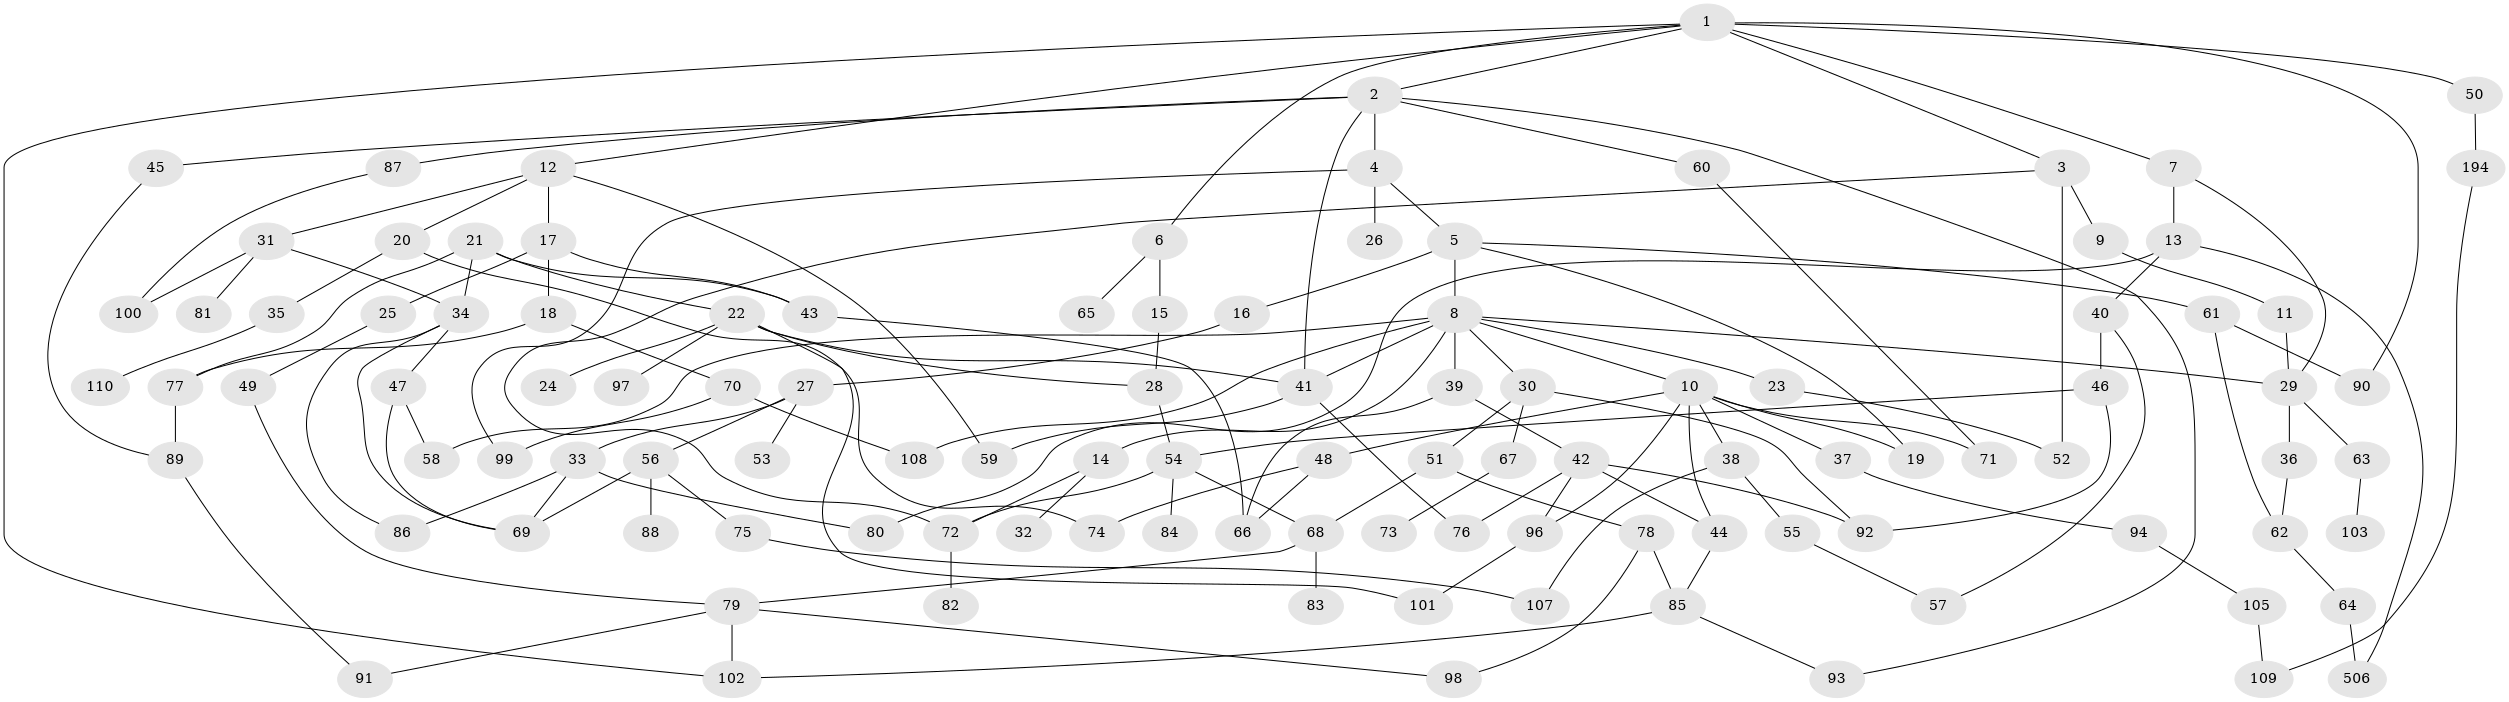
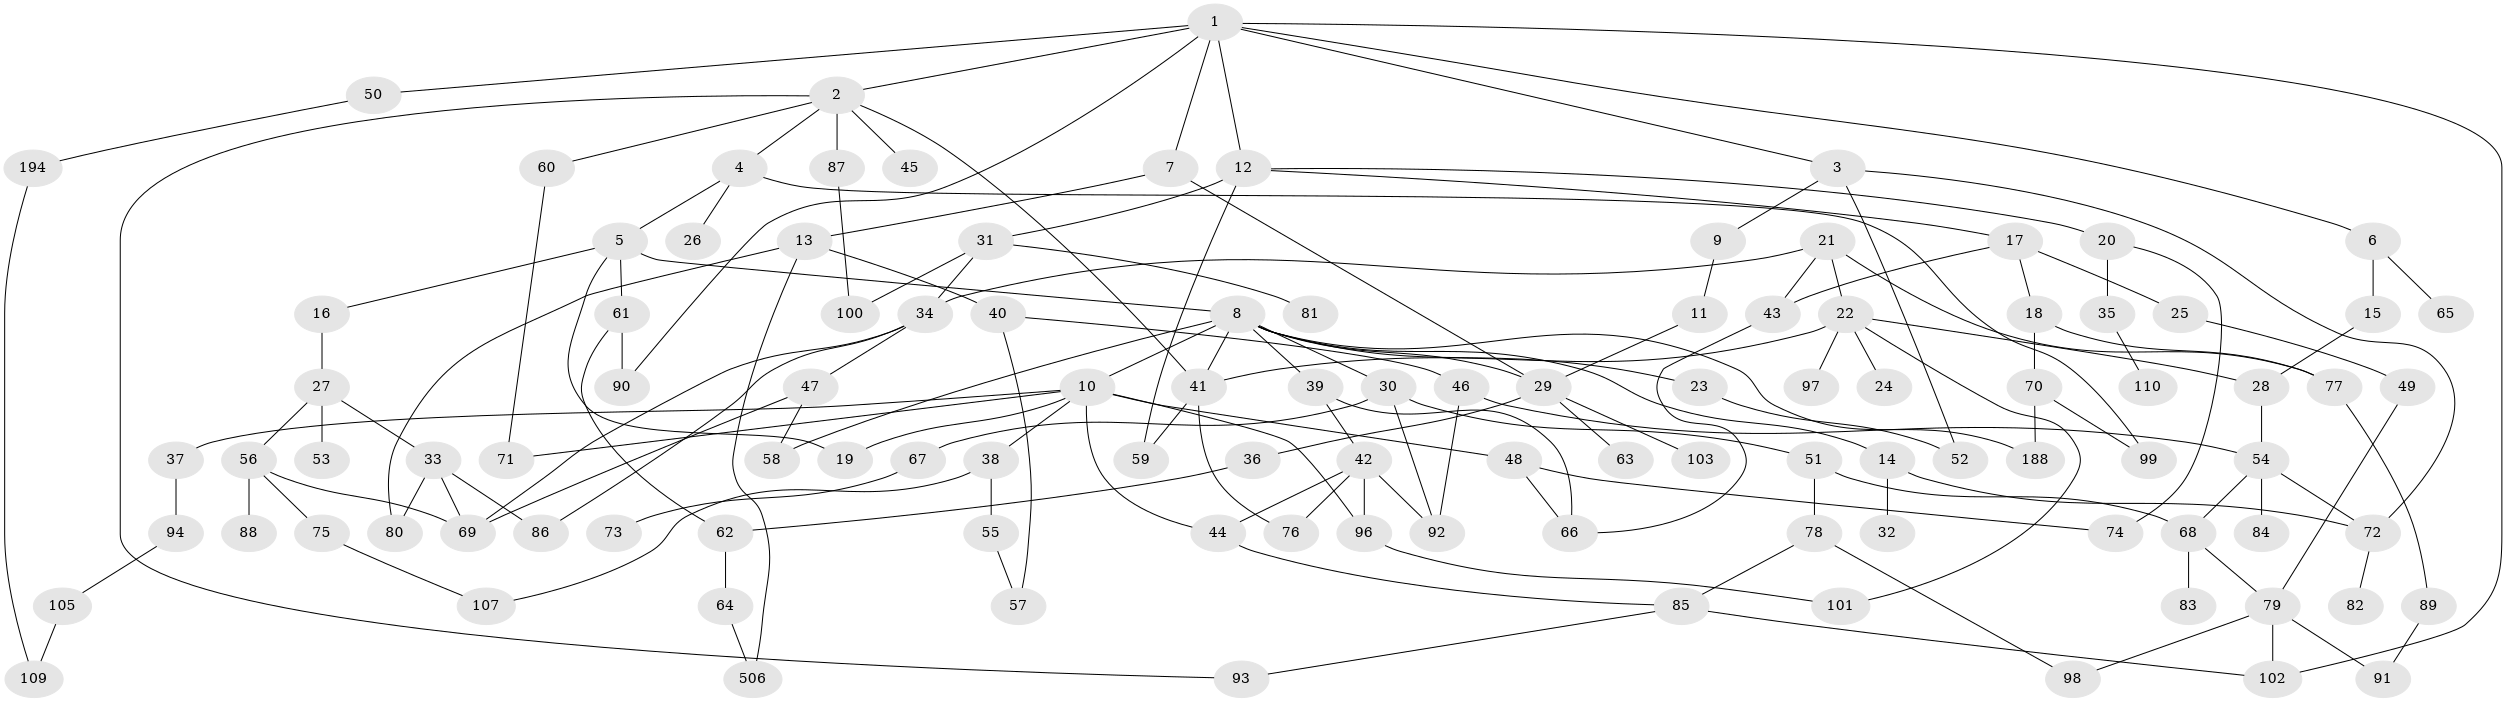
(51, 333) -> none
(915, 460) -> (2035, 460)
(2359, 497) -> (1605, 416)
